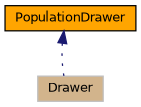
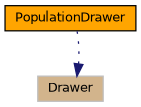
(62, 60) -> (79, 47)
